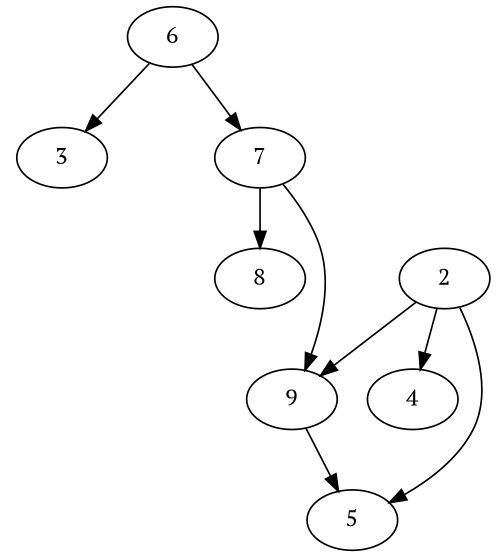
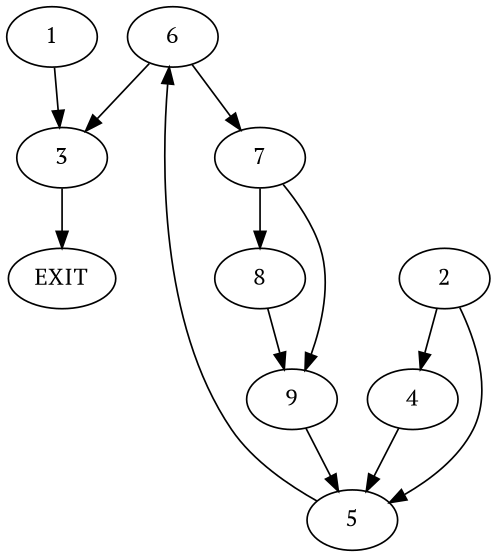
none -> (52, 37)
none -> (62, 279)
none -> (184, 317)
(375, 334) -> (274, 331)
none -> (386, 452)
